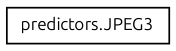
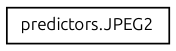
(88, 26) -> (88, 26)
